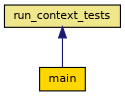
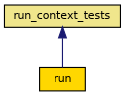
(62, 79) -> (62, 79)
